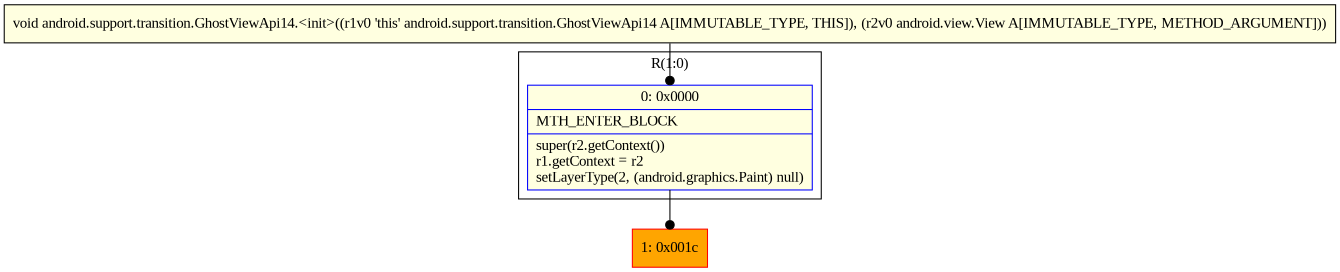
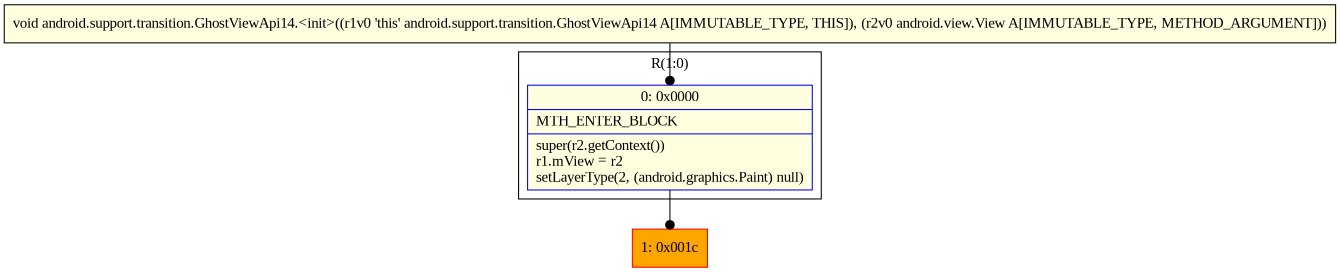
(590, 161) -> (579, 161)
